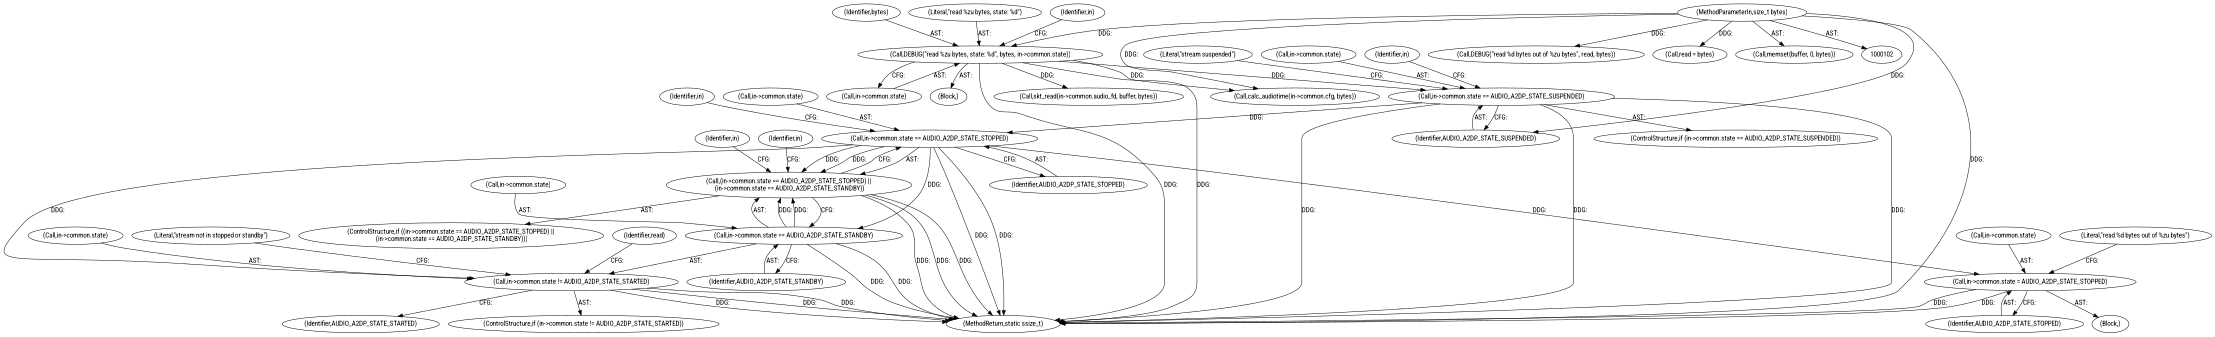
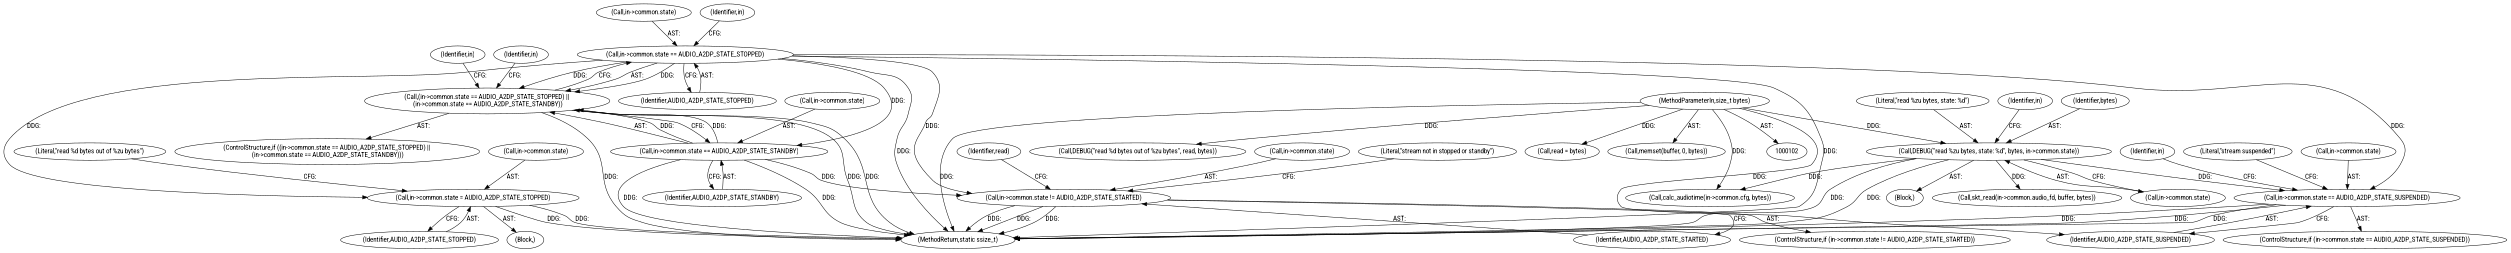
(1217, 118) -> (1637, 63)
none -> (1367, 220)
(697, 261) -> (829, 177)
